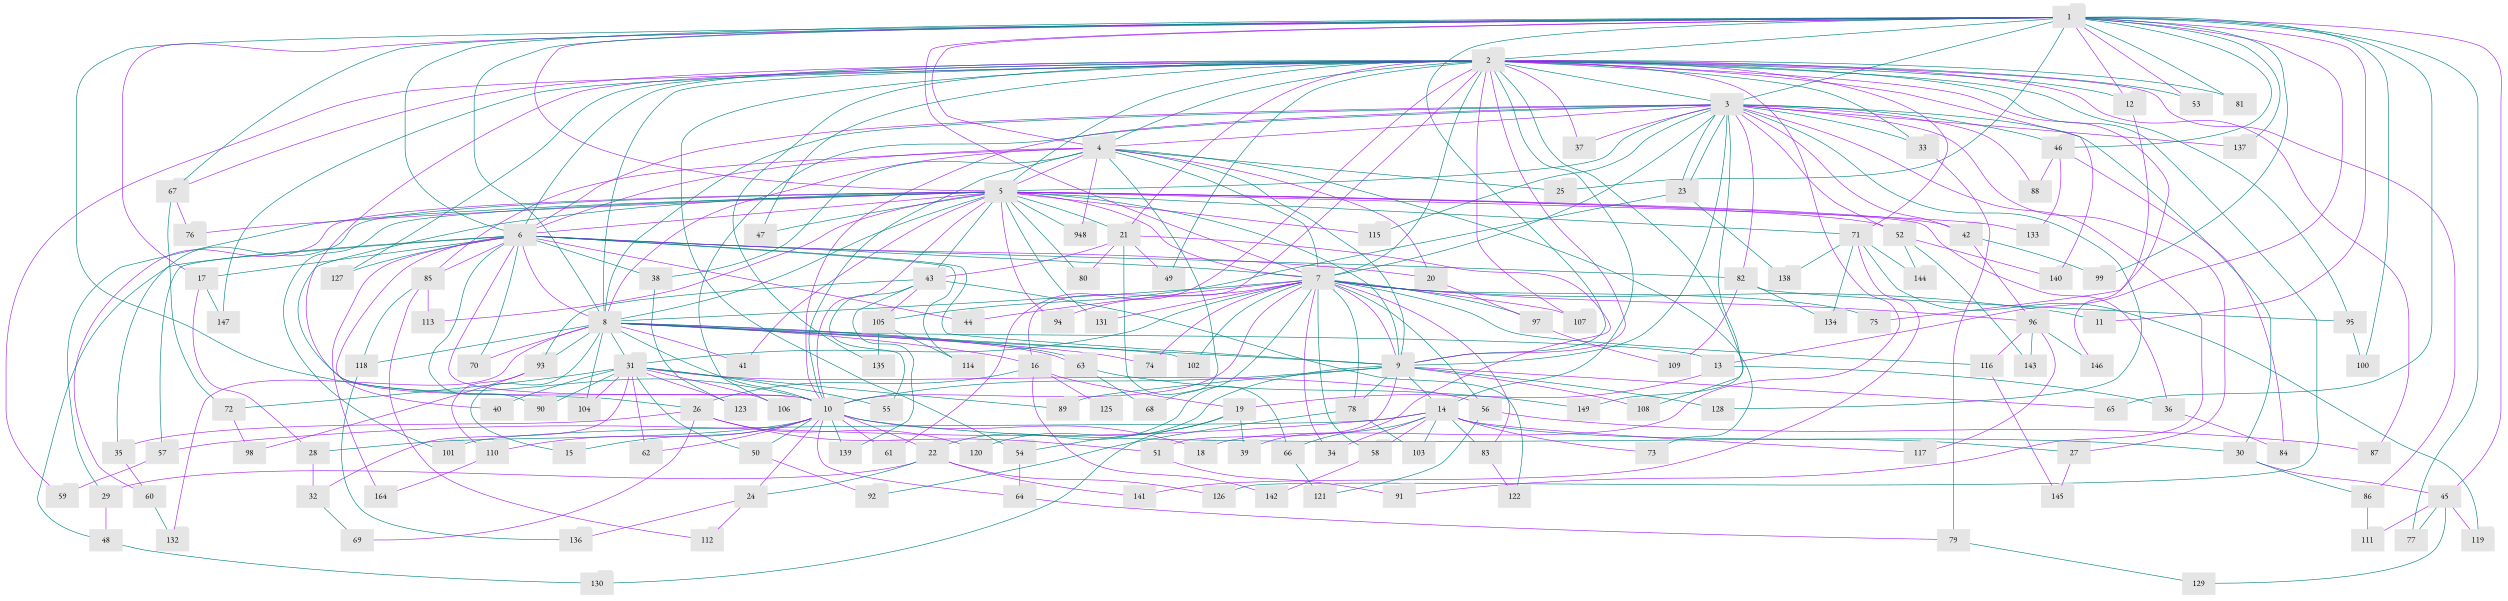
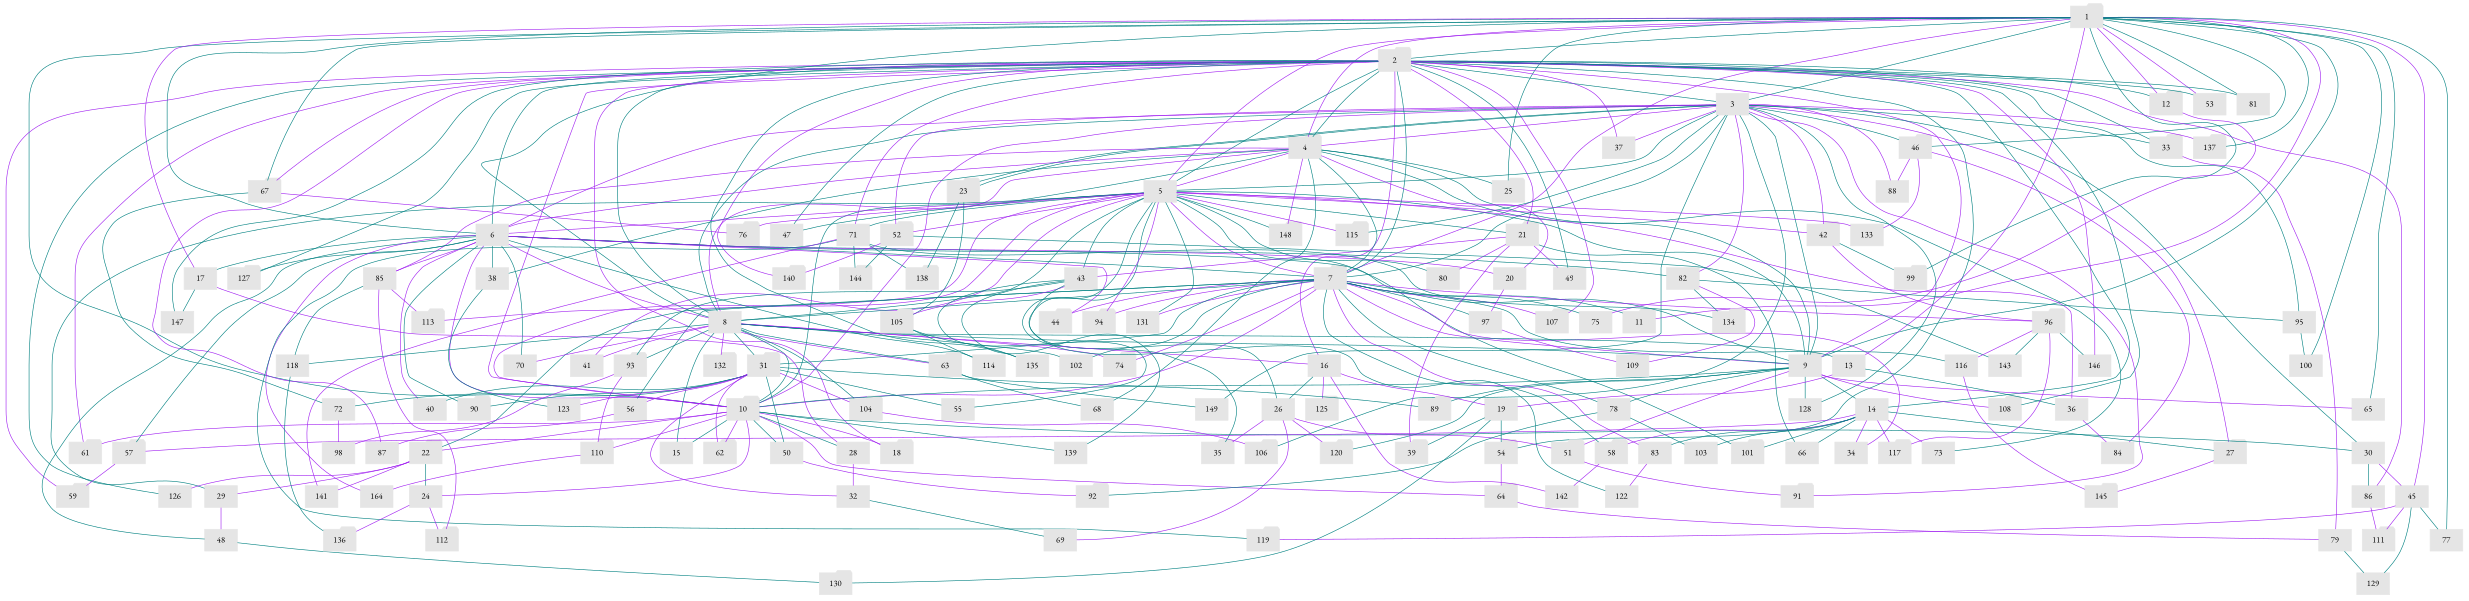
(1080, 235) -> (1286, 235)
(723, 387) -> (1064, 424)
(150, 497) -> none
(1320, 497) -> none
